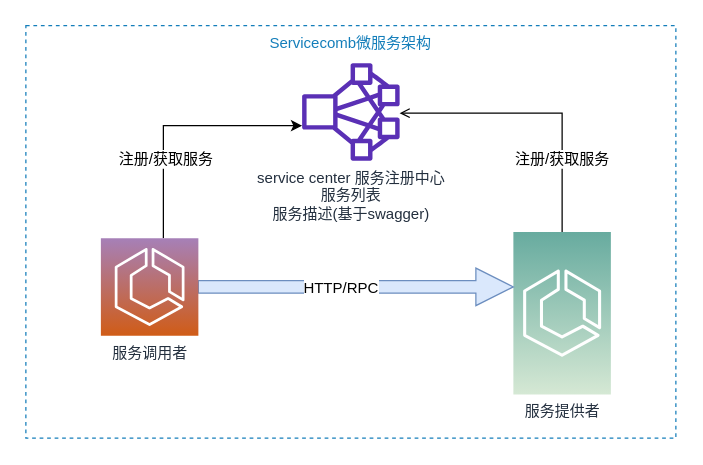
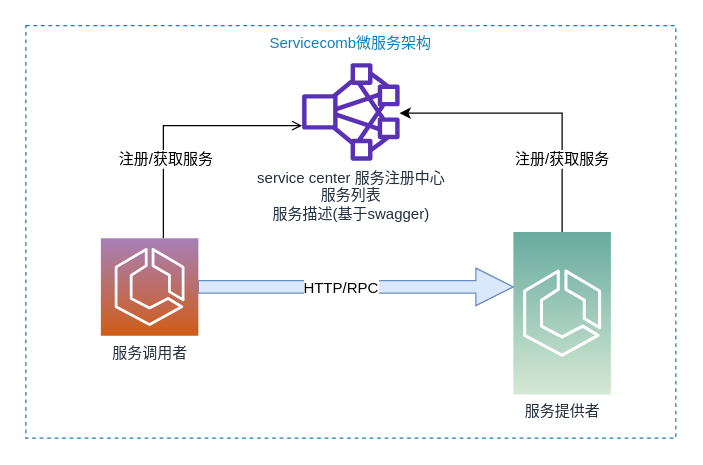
(407, 113) -> (409, 113)
(292, 126) -> (294, 126)
